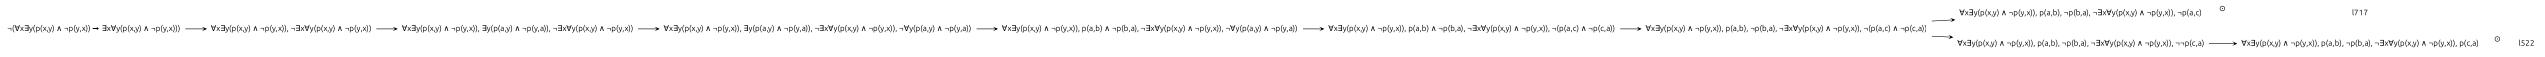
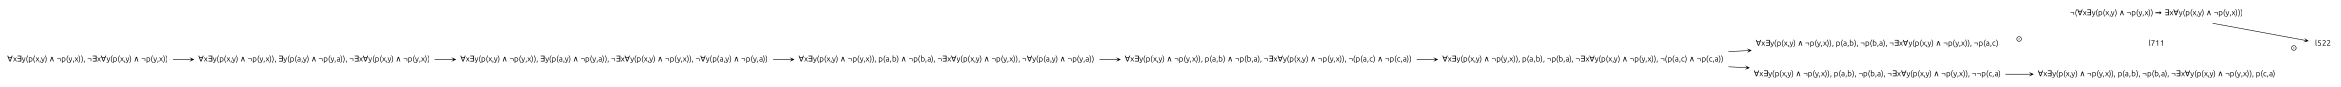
(2360, 13) -> (2157, 44)
(194, 29) -> (2259, 32)
